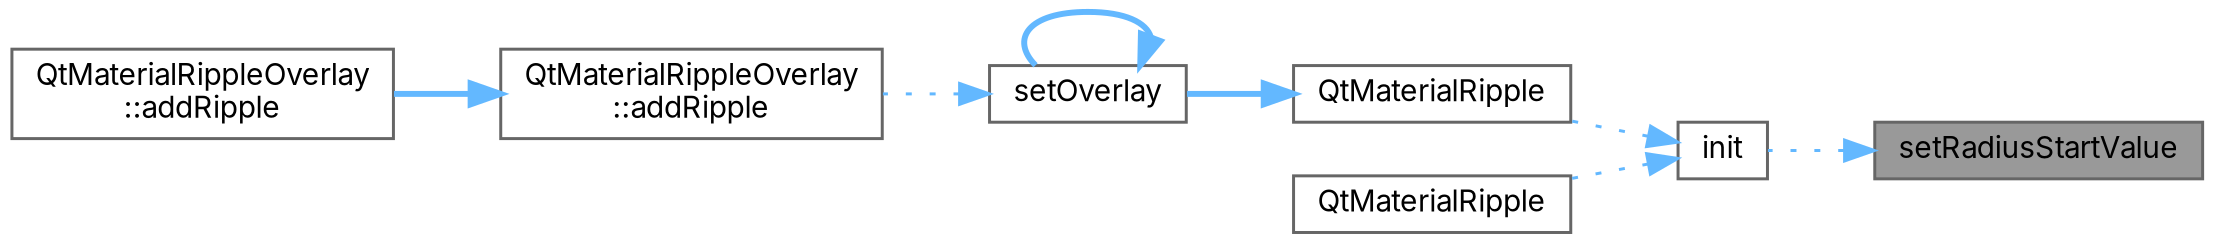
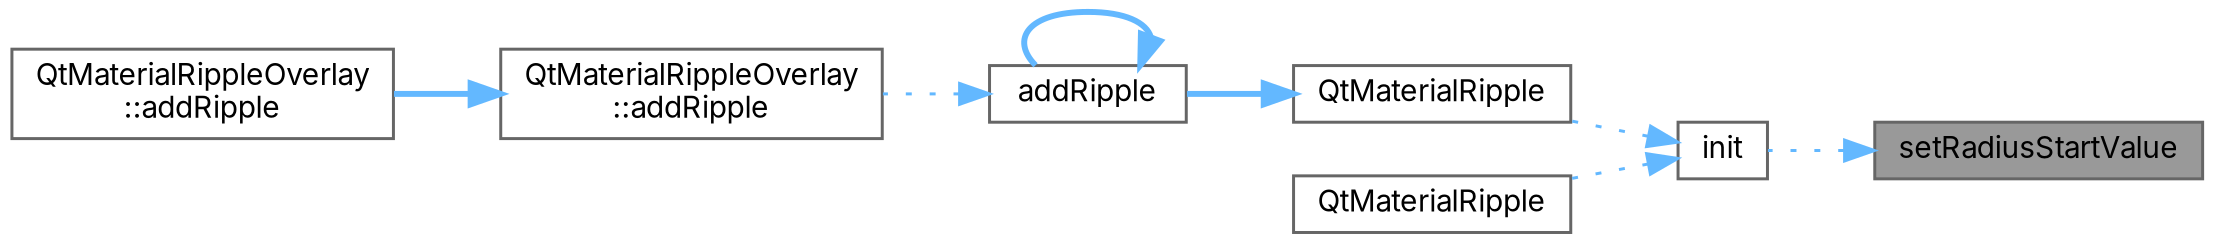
(1088, 94) -> (1088, 94)
